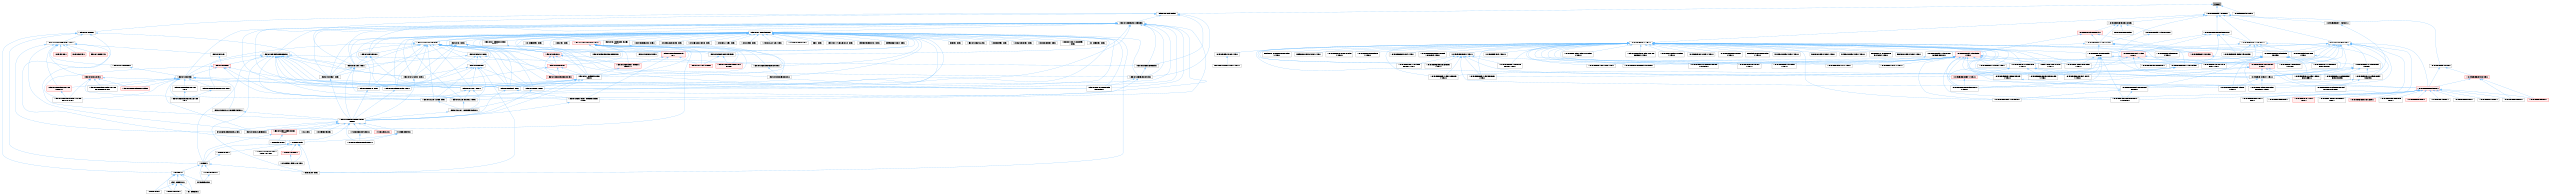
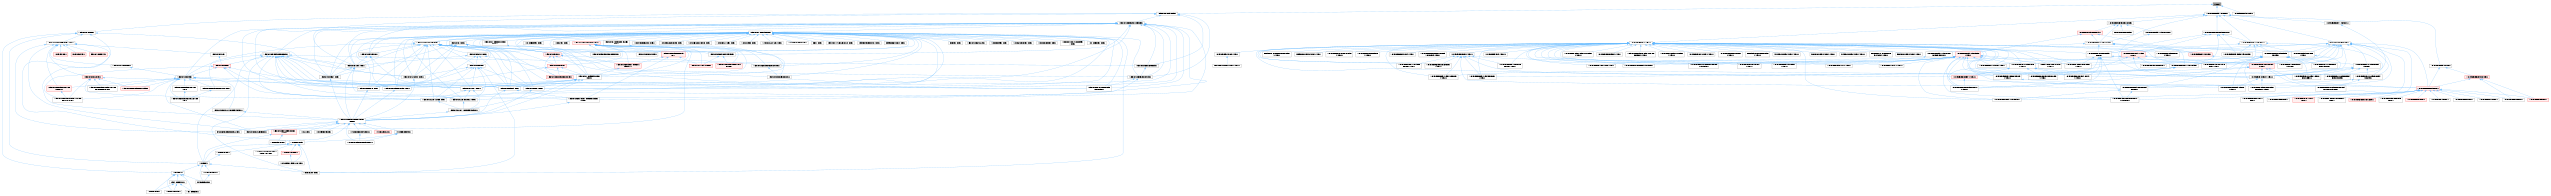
none -> (1610, 54)
